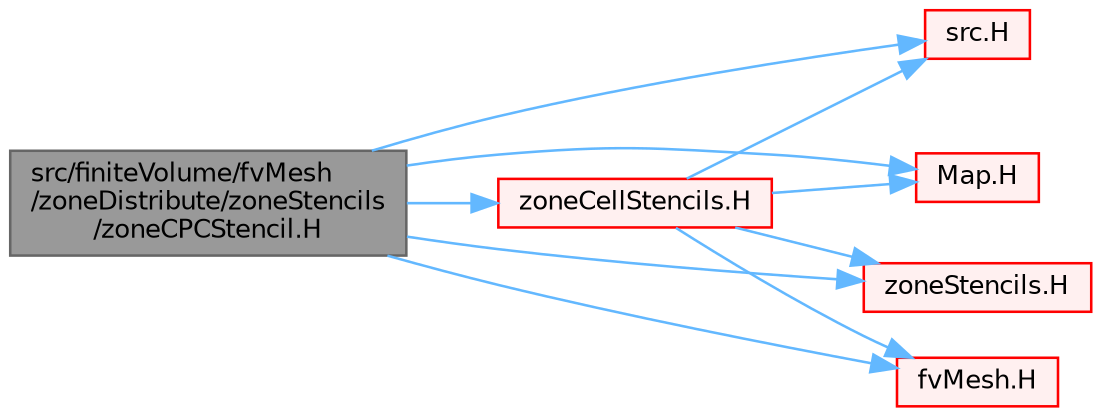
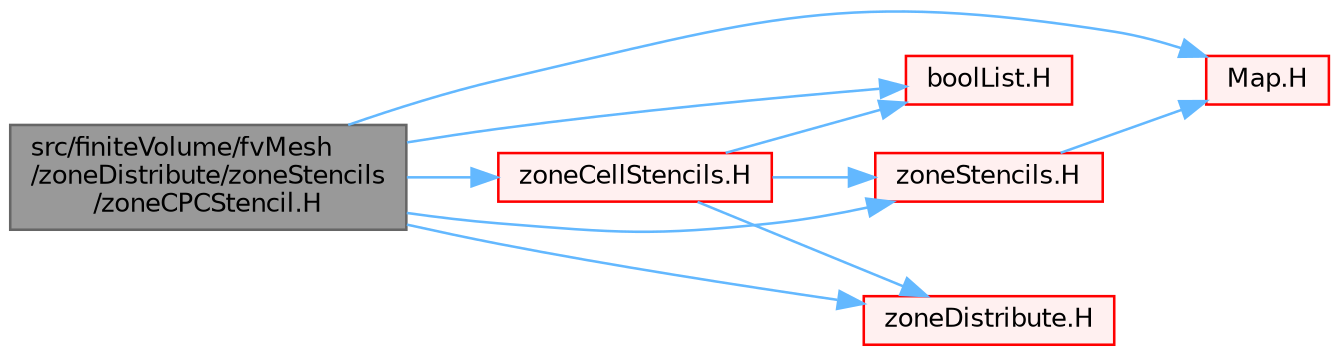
(977, 34) -> (989, 80)
(831, 189) -> (1121, 131)
(977, 382) -> (989, 320)
